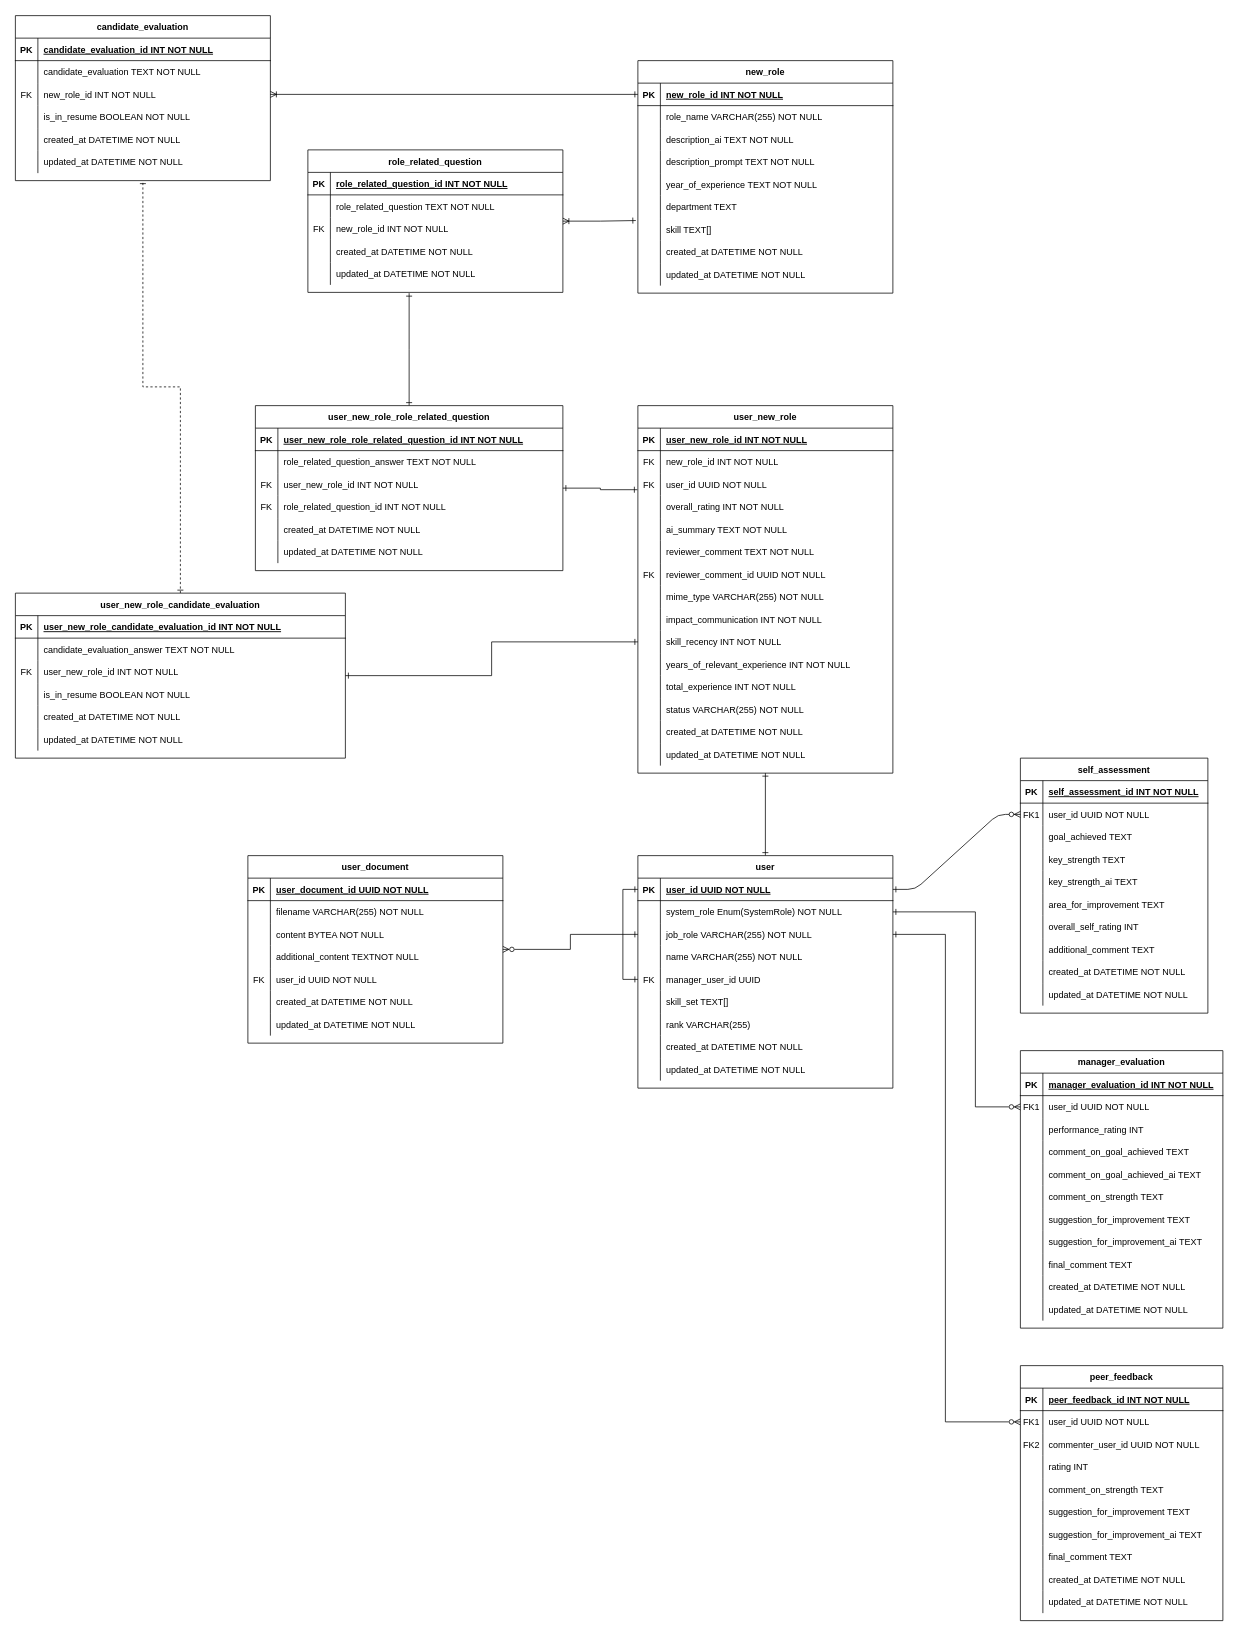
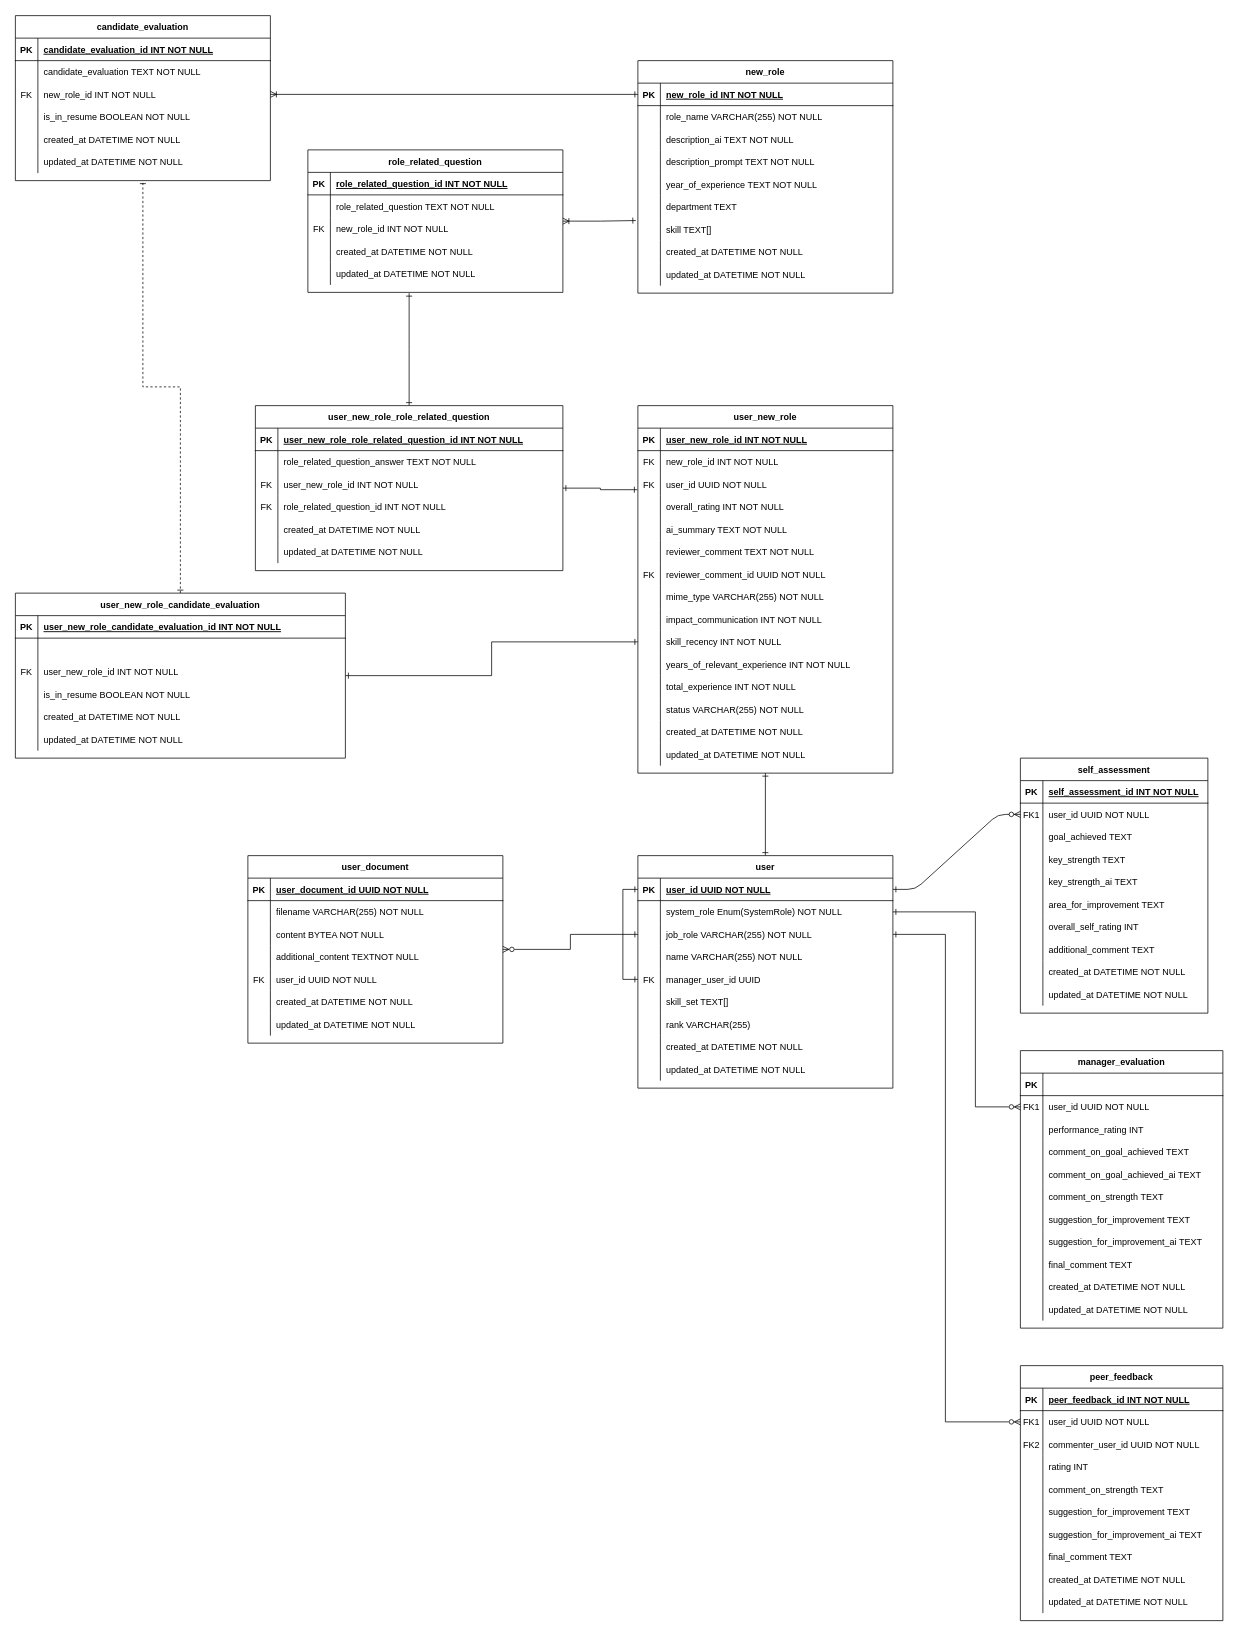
(192, 649) -> none
(1133, 1084) -> none
